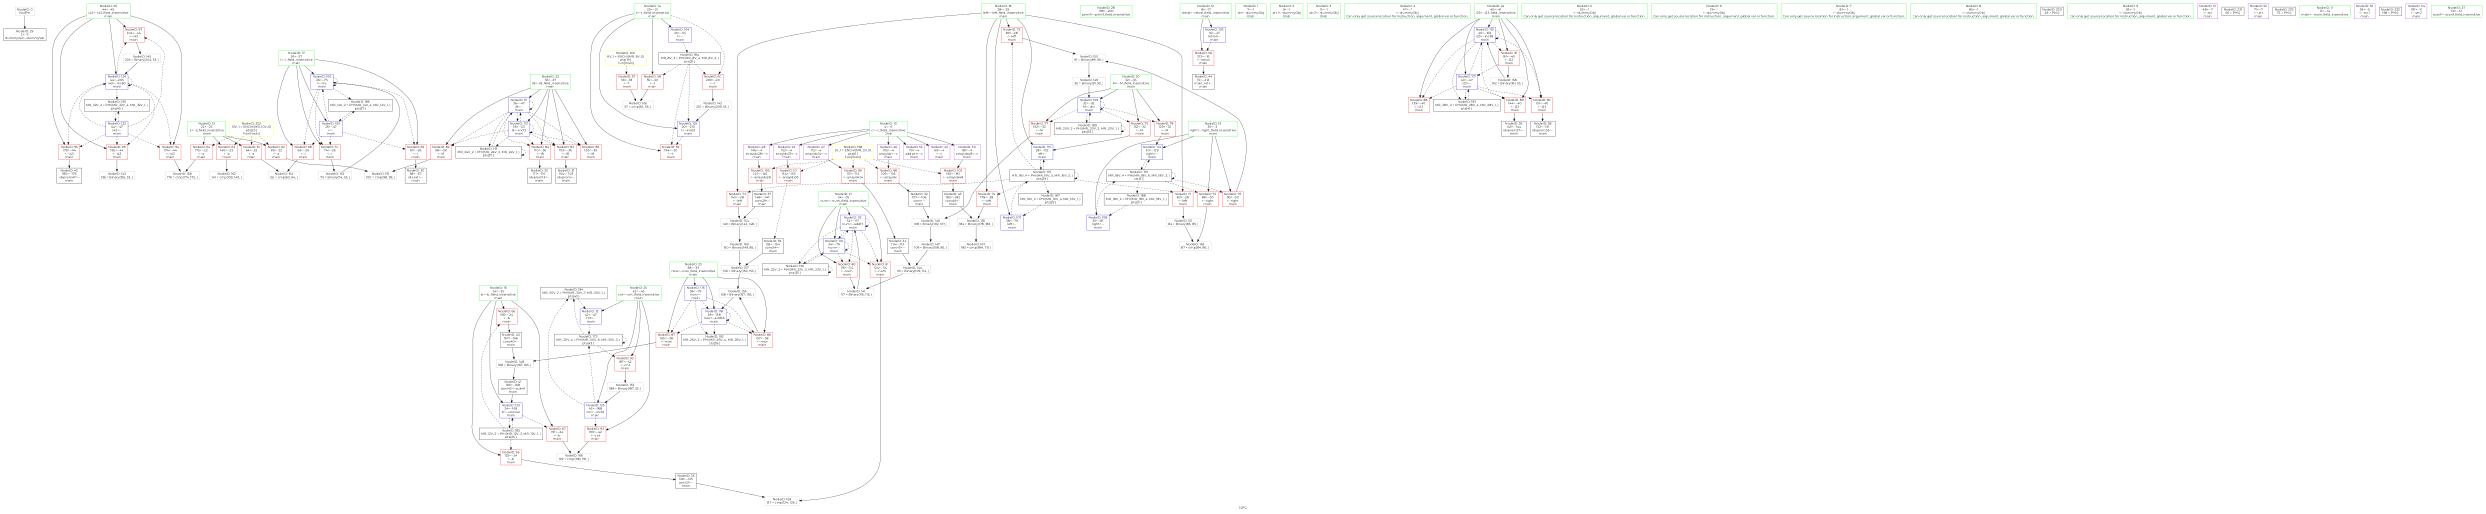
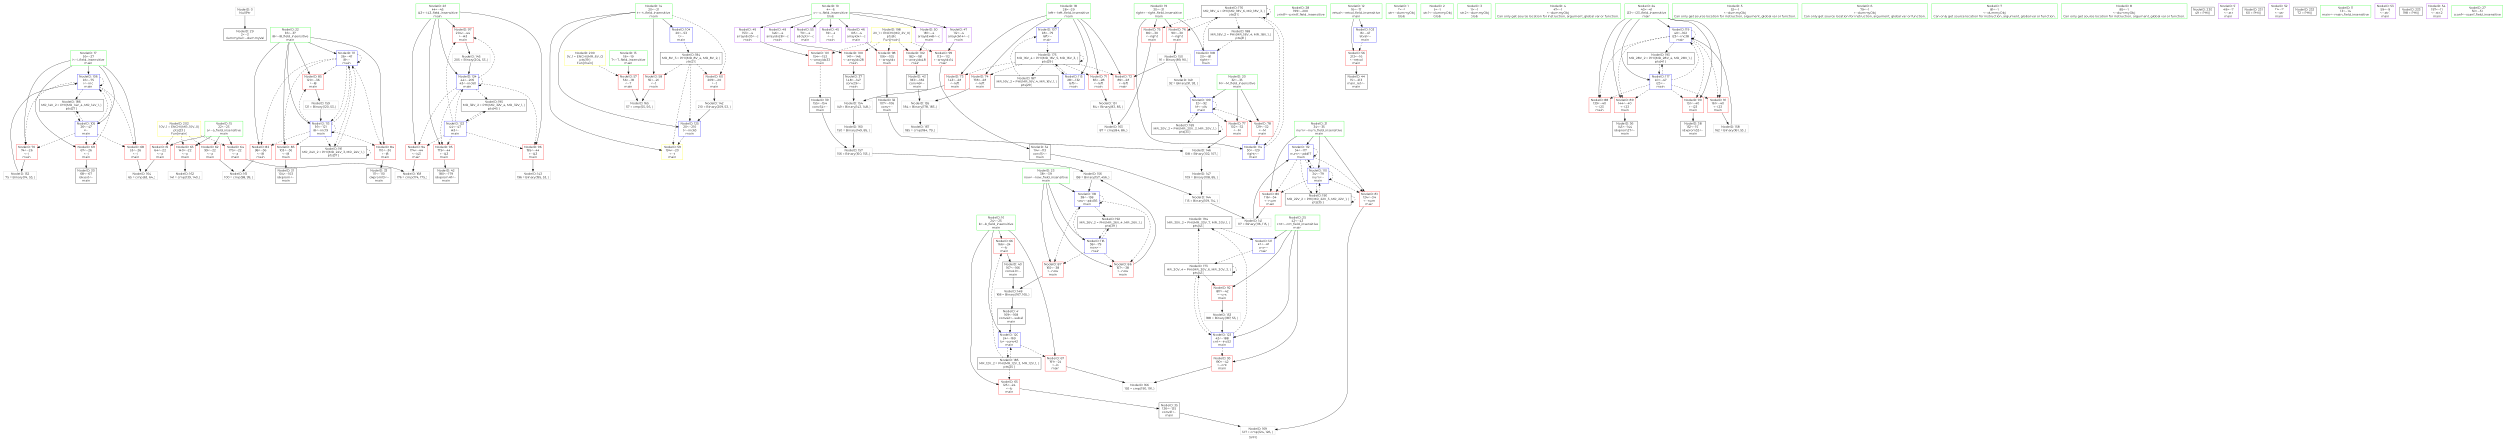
(2131, 11) -> none
(1048, 46) -> (1151, 69)
none -> (628, 58)
(1489, 69) -> (1689, 91)
none -> (321, 105)
(1140, 129) -> none
(671, 152) -> (672, 152)
none -> (1103, 233)
(737, 295) -> (1093, 177)
none -> (1195, 307)
